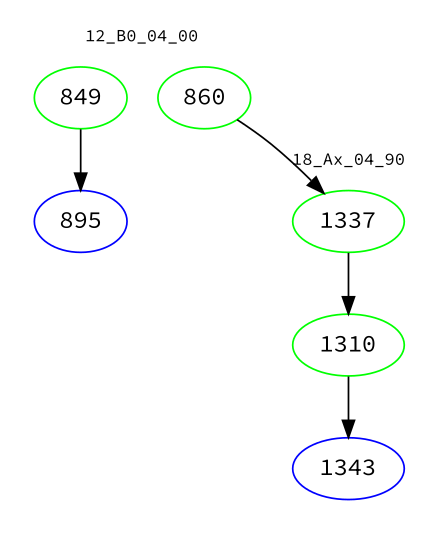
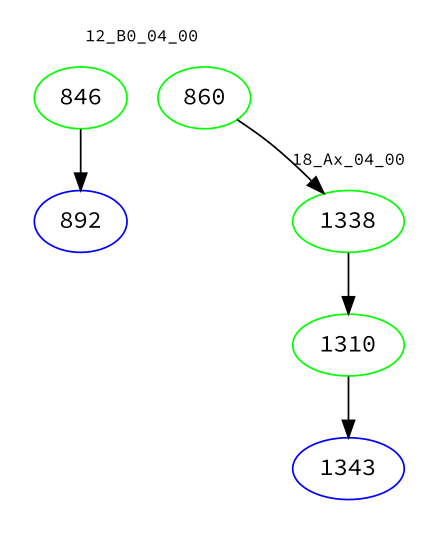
(81, 98) -> (81, 98)
(349, 161) -> (349, 161)
(81, 221) -> (81, 221)
(348, 221) -> (348, 221)
